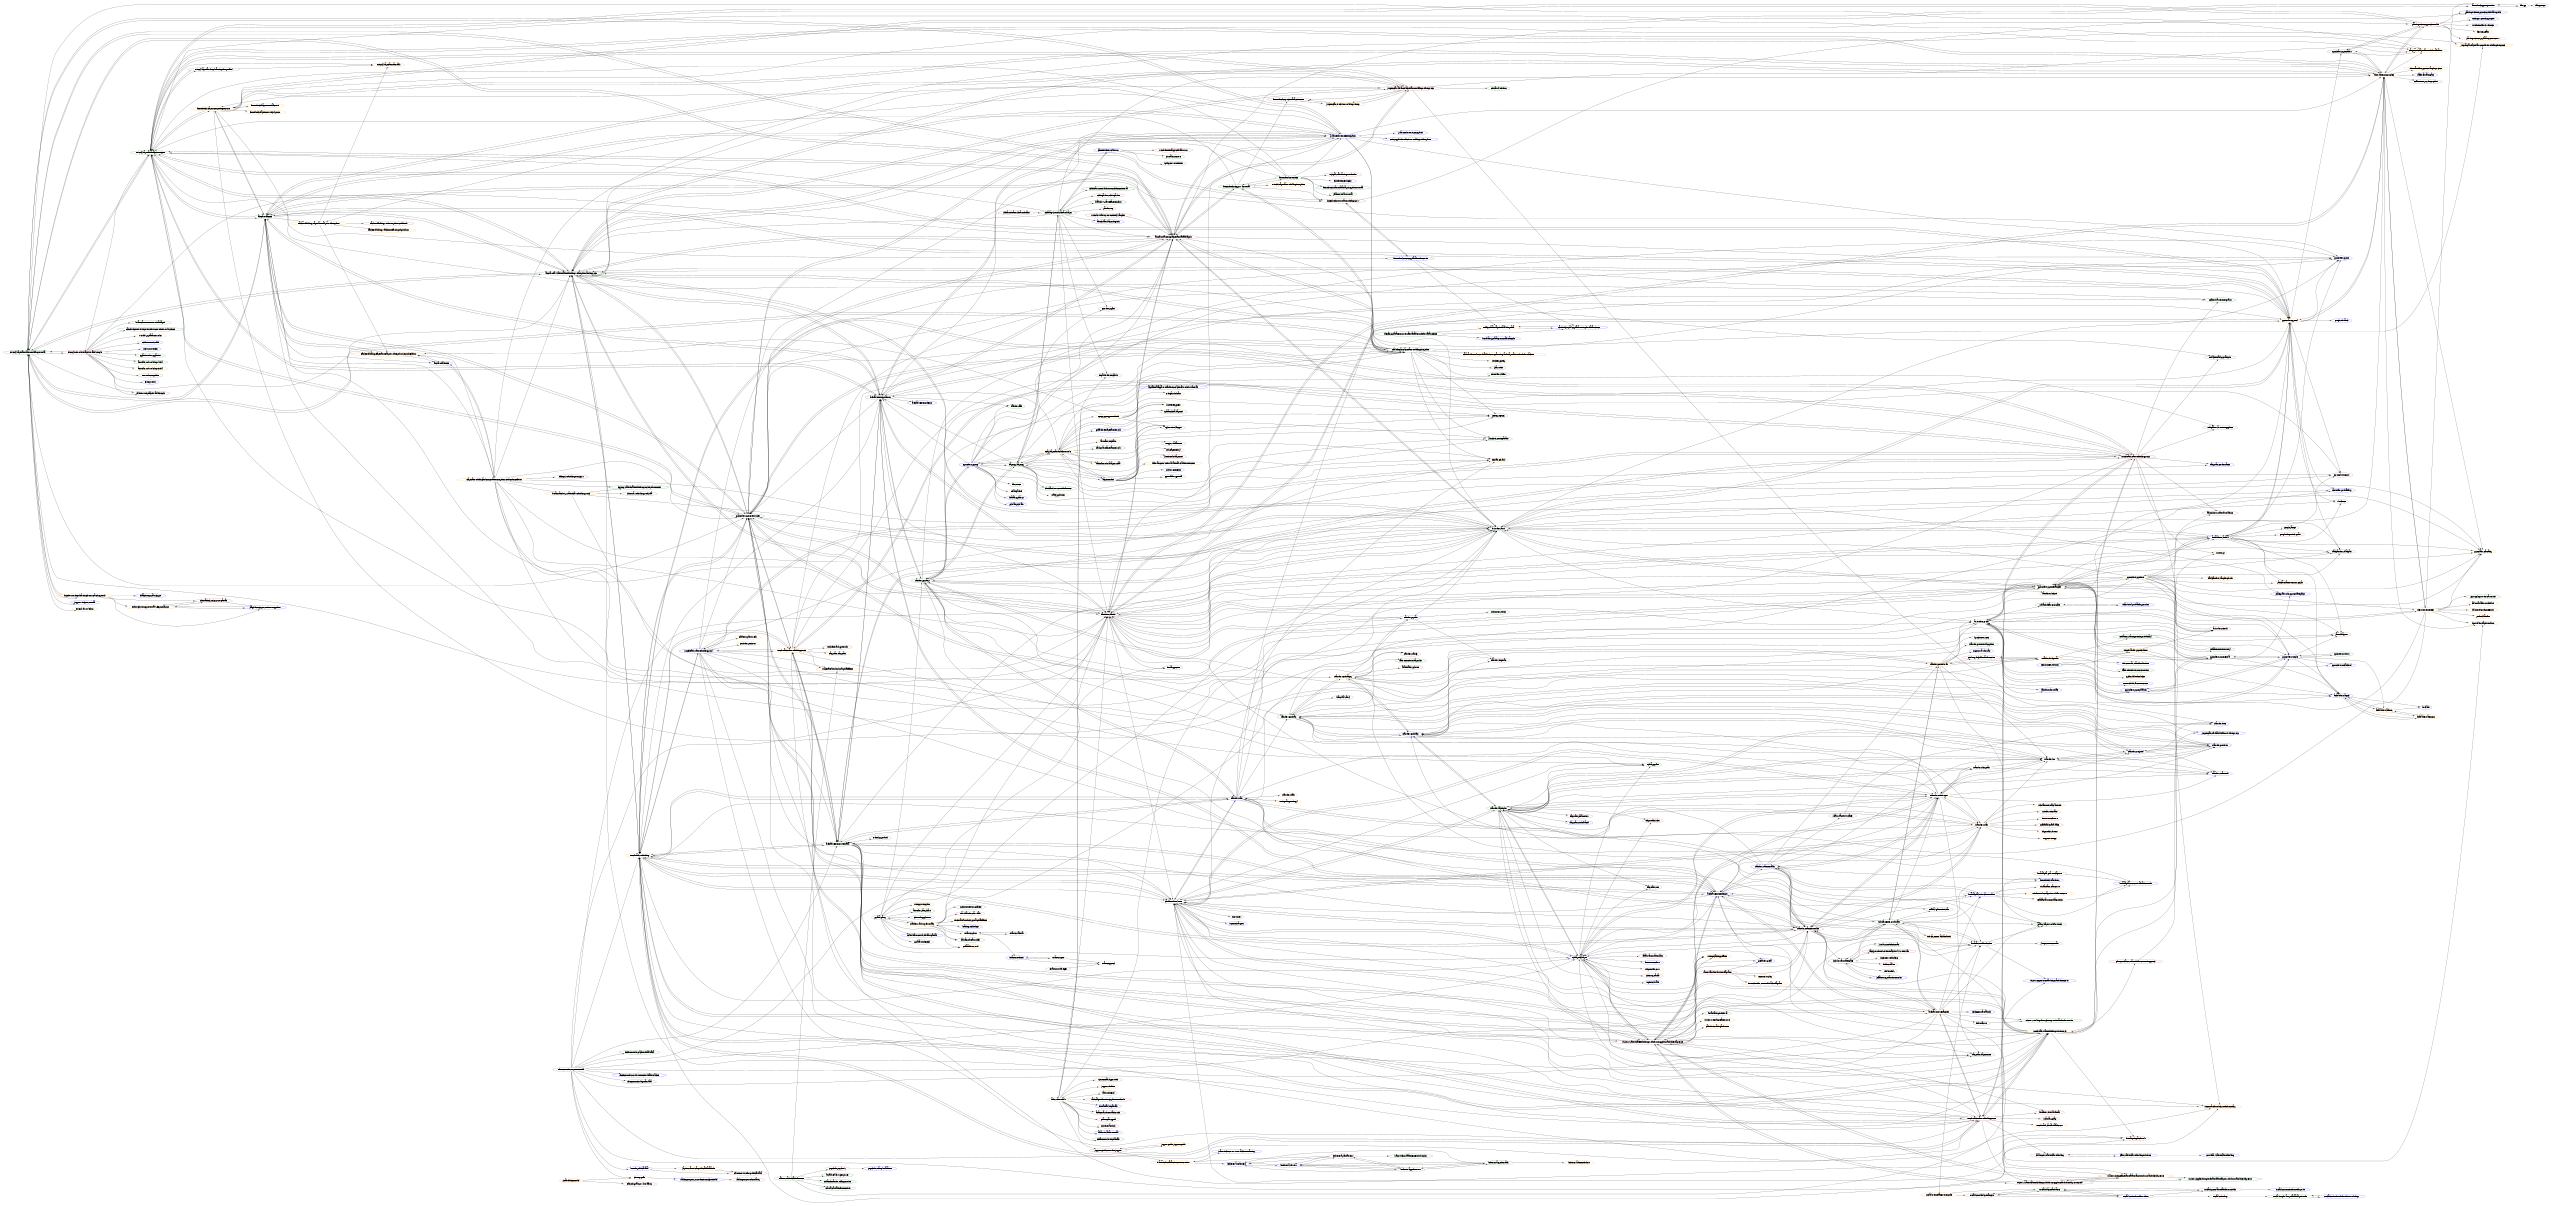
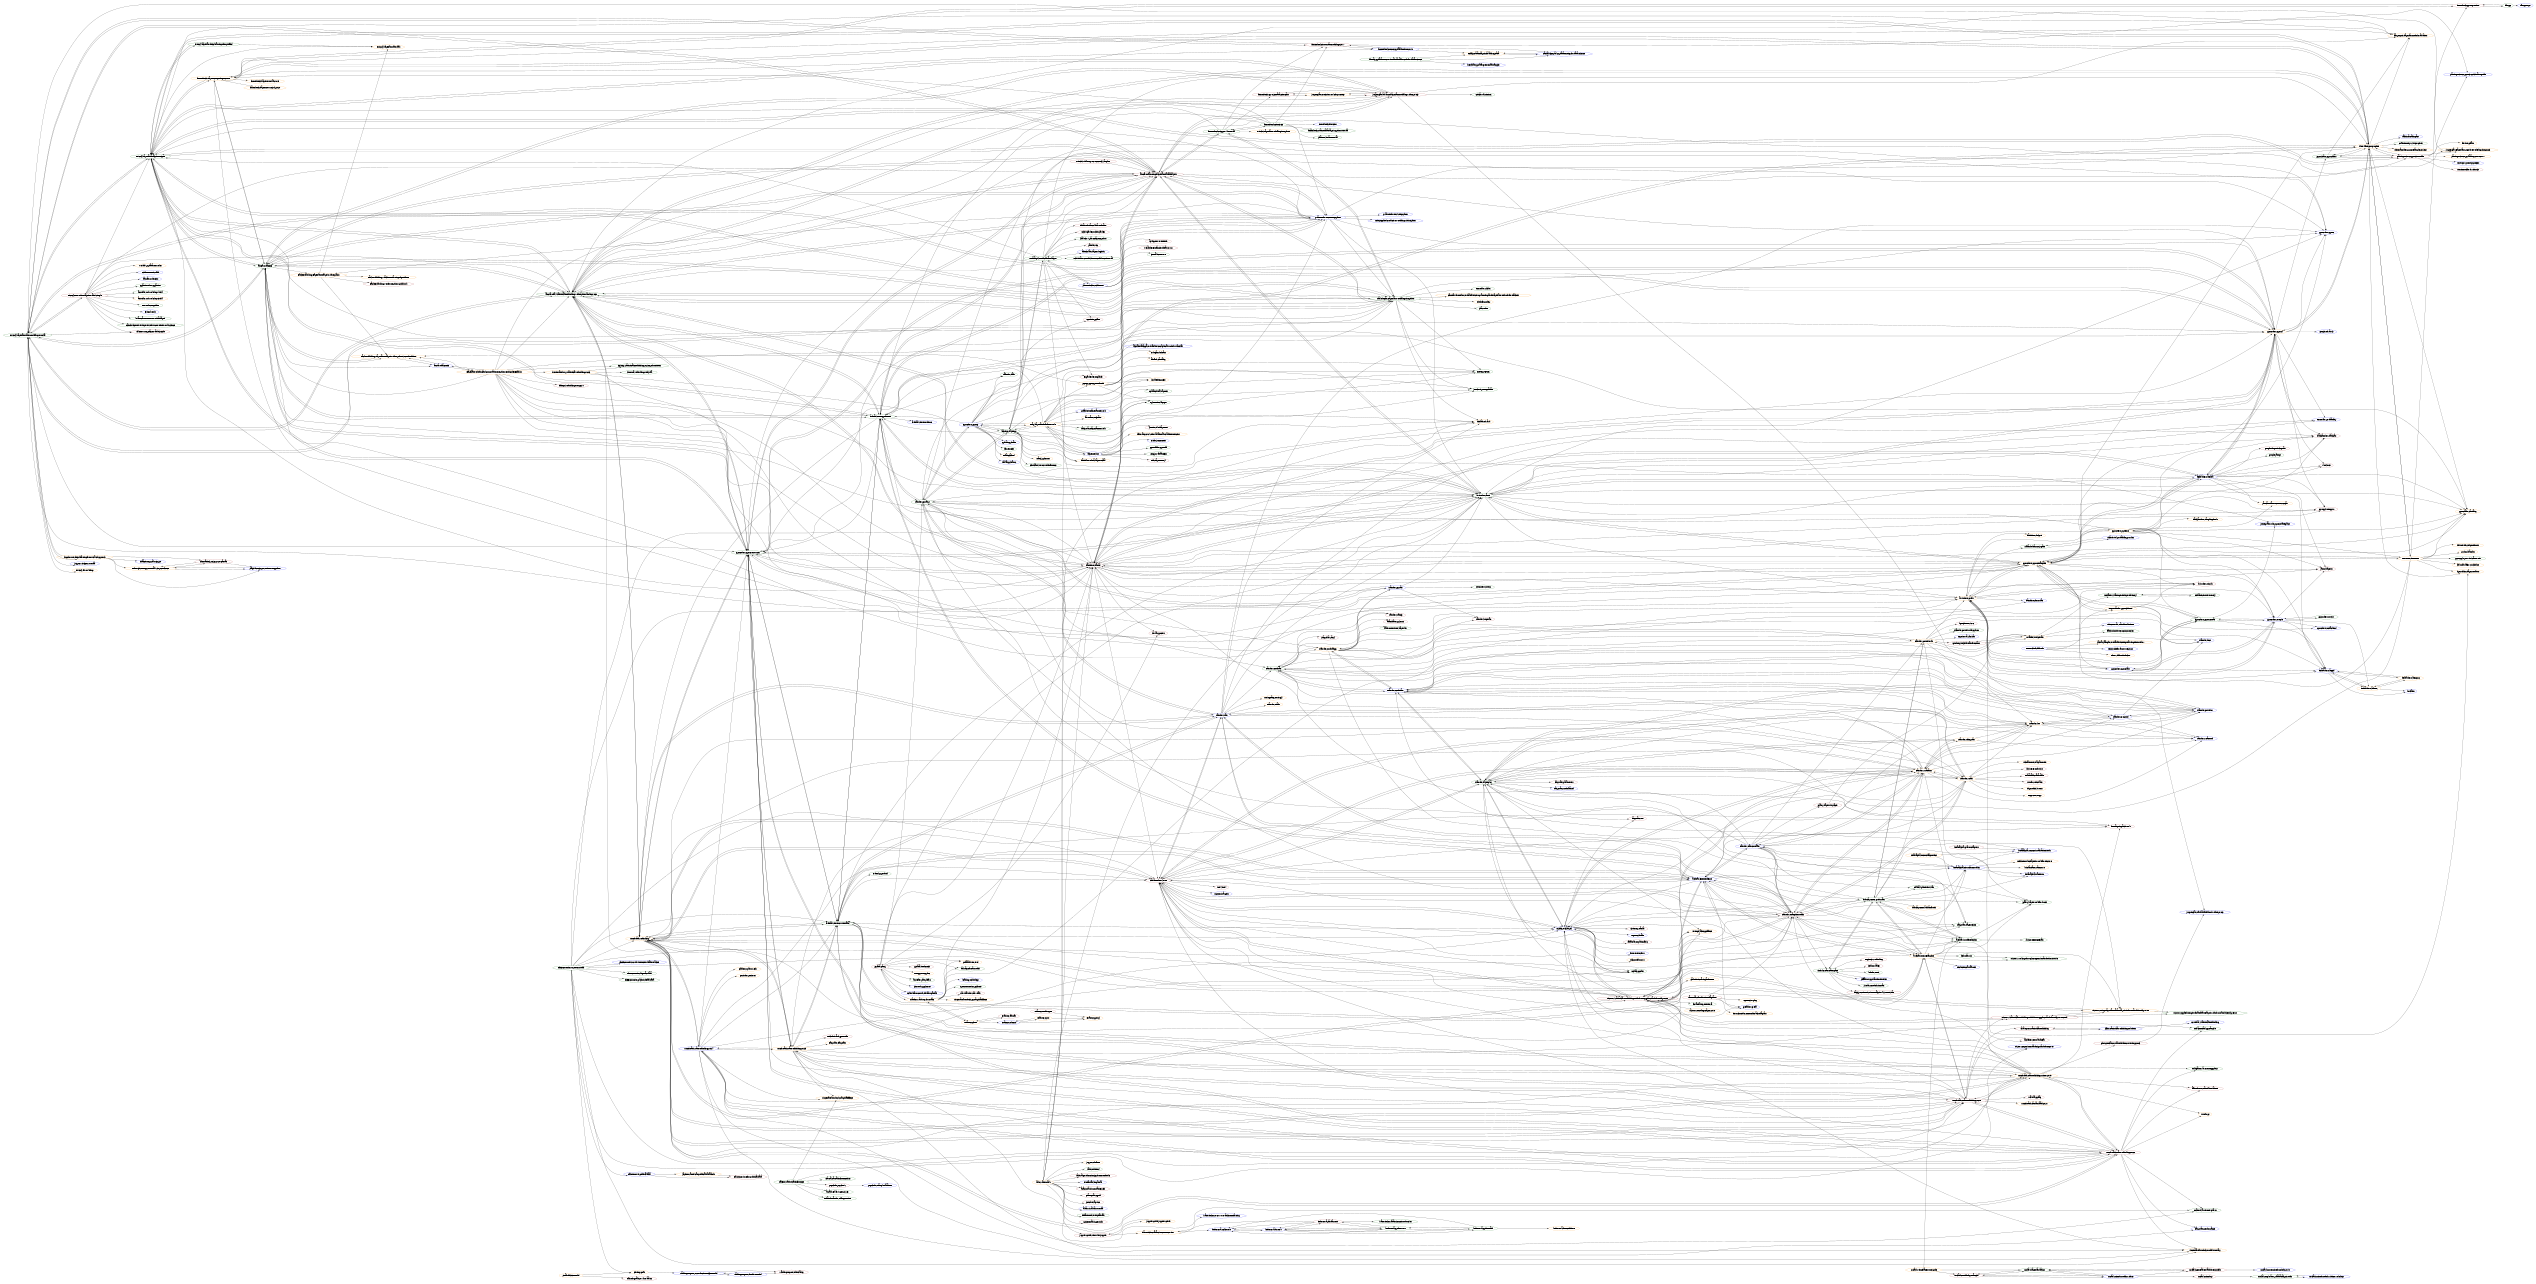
(1343, 175) -> none
(1037, 213) -> (1059, 239)
(150, 349) -> (150, 279)
none -> (1158, 359)
none -> (2121, 642)
(2136, 677) -> (2121, 656)
(2136, 690) -> (2121, 669)
(1939, 796) -> (1924, 771)
(1653, 821) -> none
(2050, 880) -> (2035, 874)
(2014, 897) -> (1943, 860)
(639, 1169) -> (639, 1174)
none -> (748, 1275)
